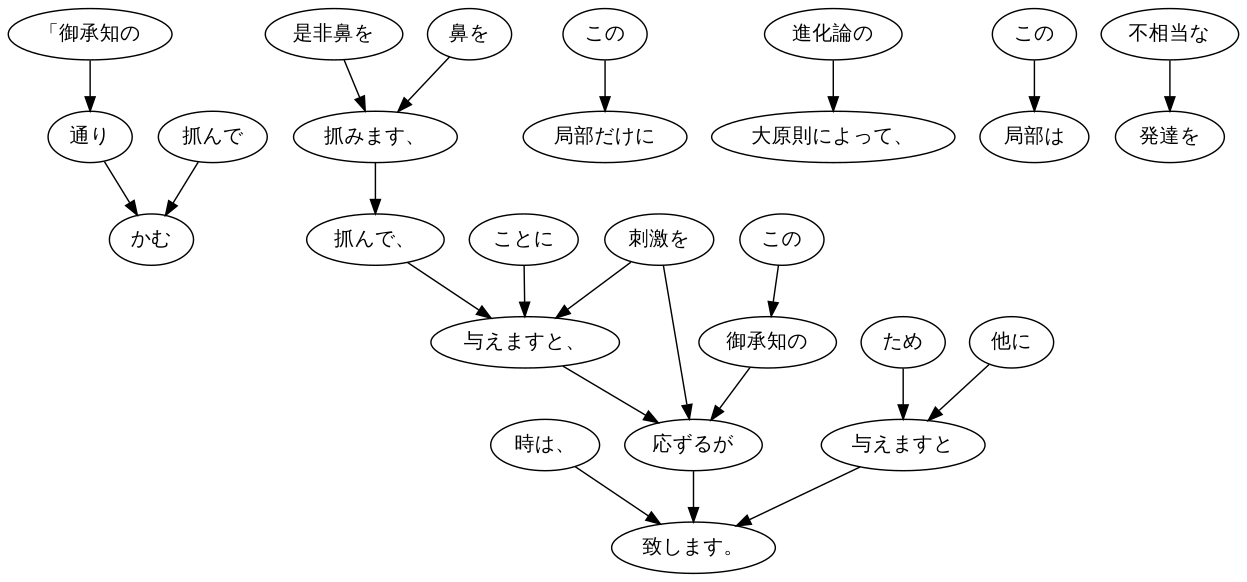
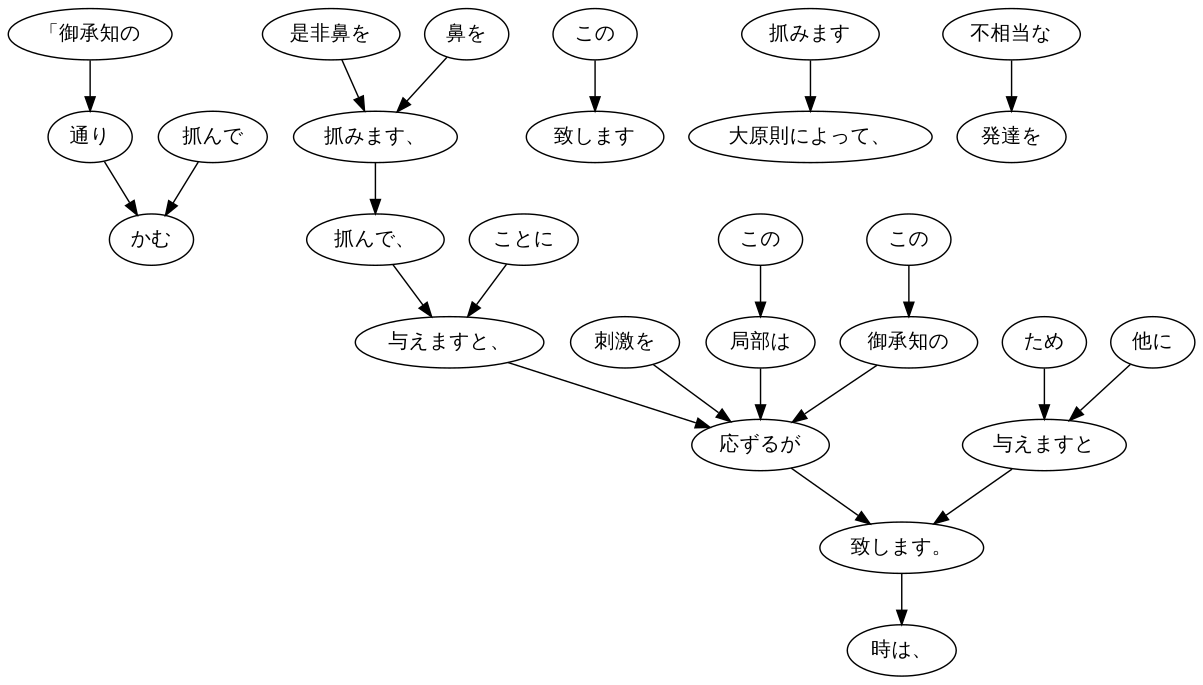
(833, 34) -> (810, 34)
(605, 137) -> (595, 137)
(599, 286) -> none
none -> (761, 387)
(612, 491) -> (902, 592)
